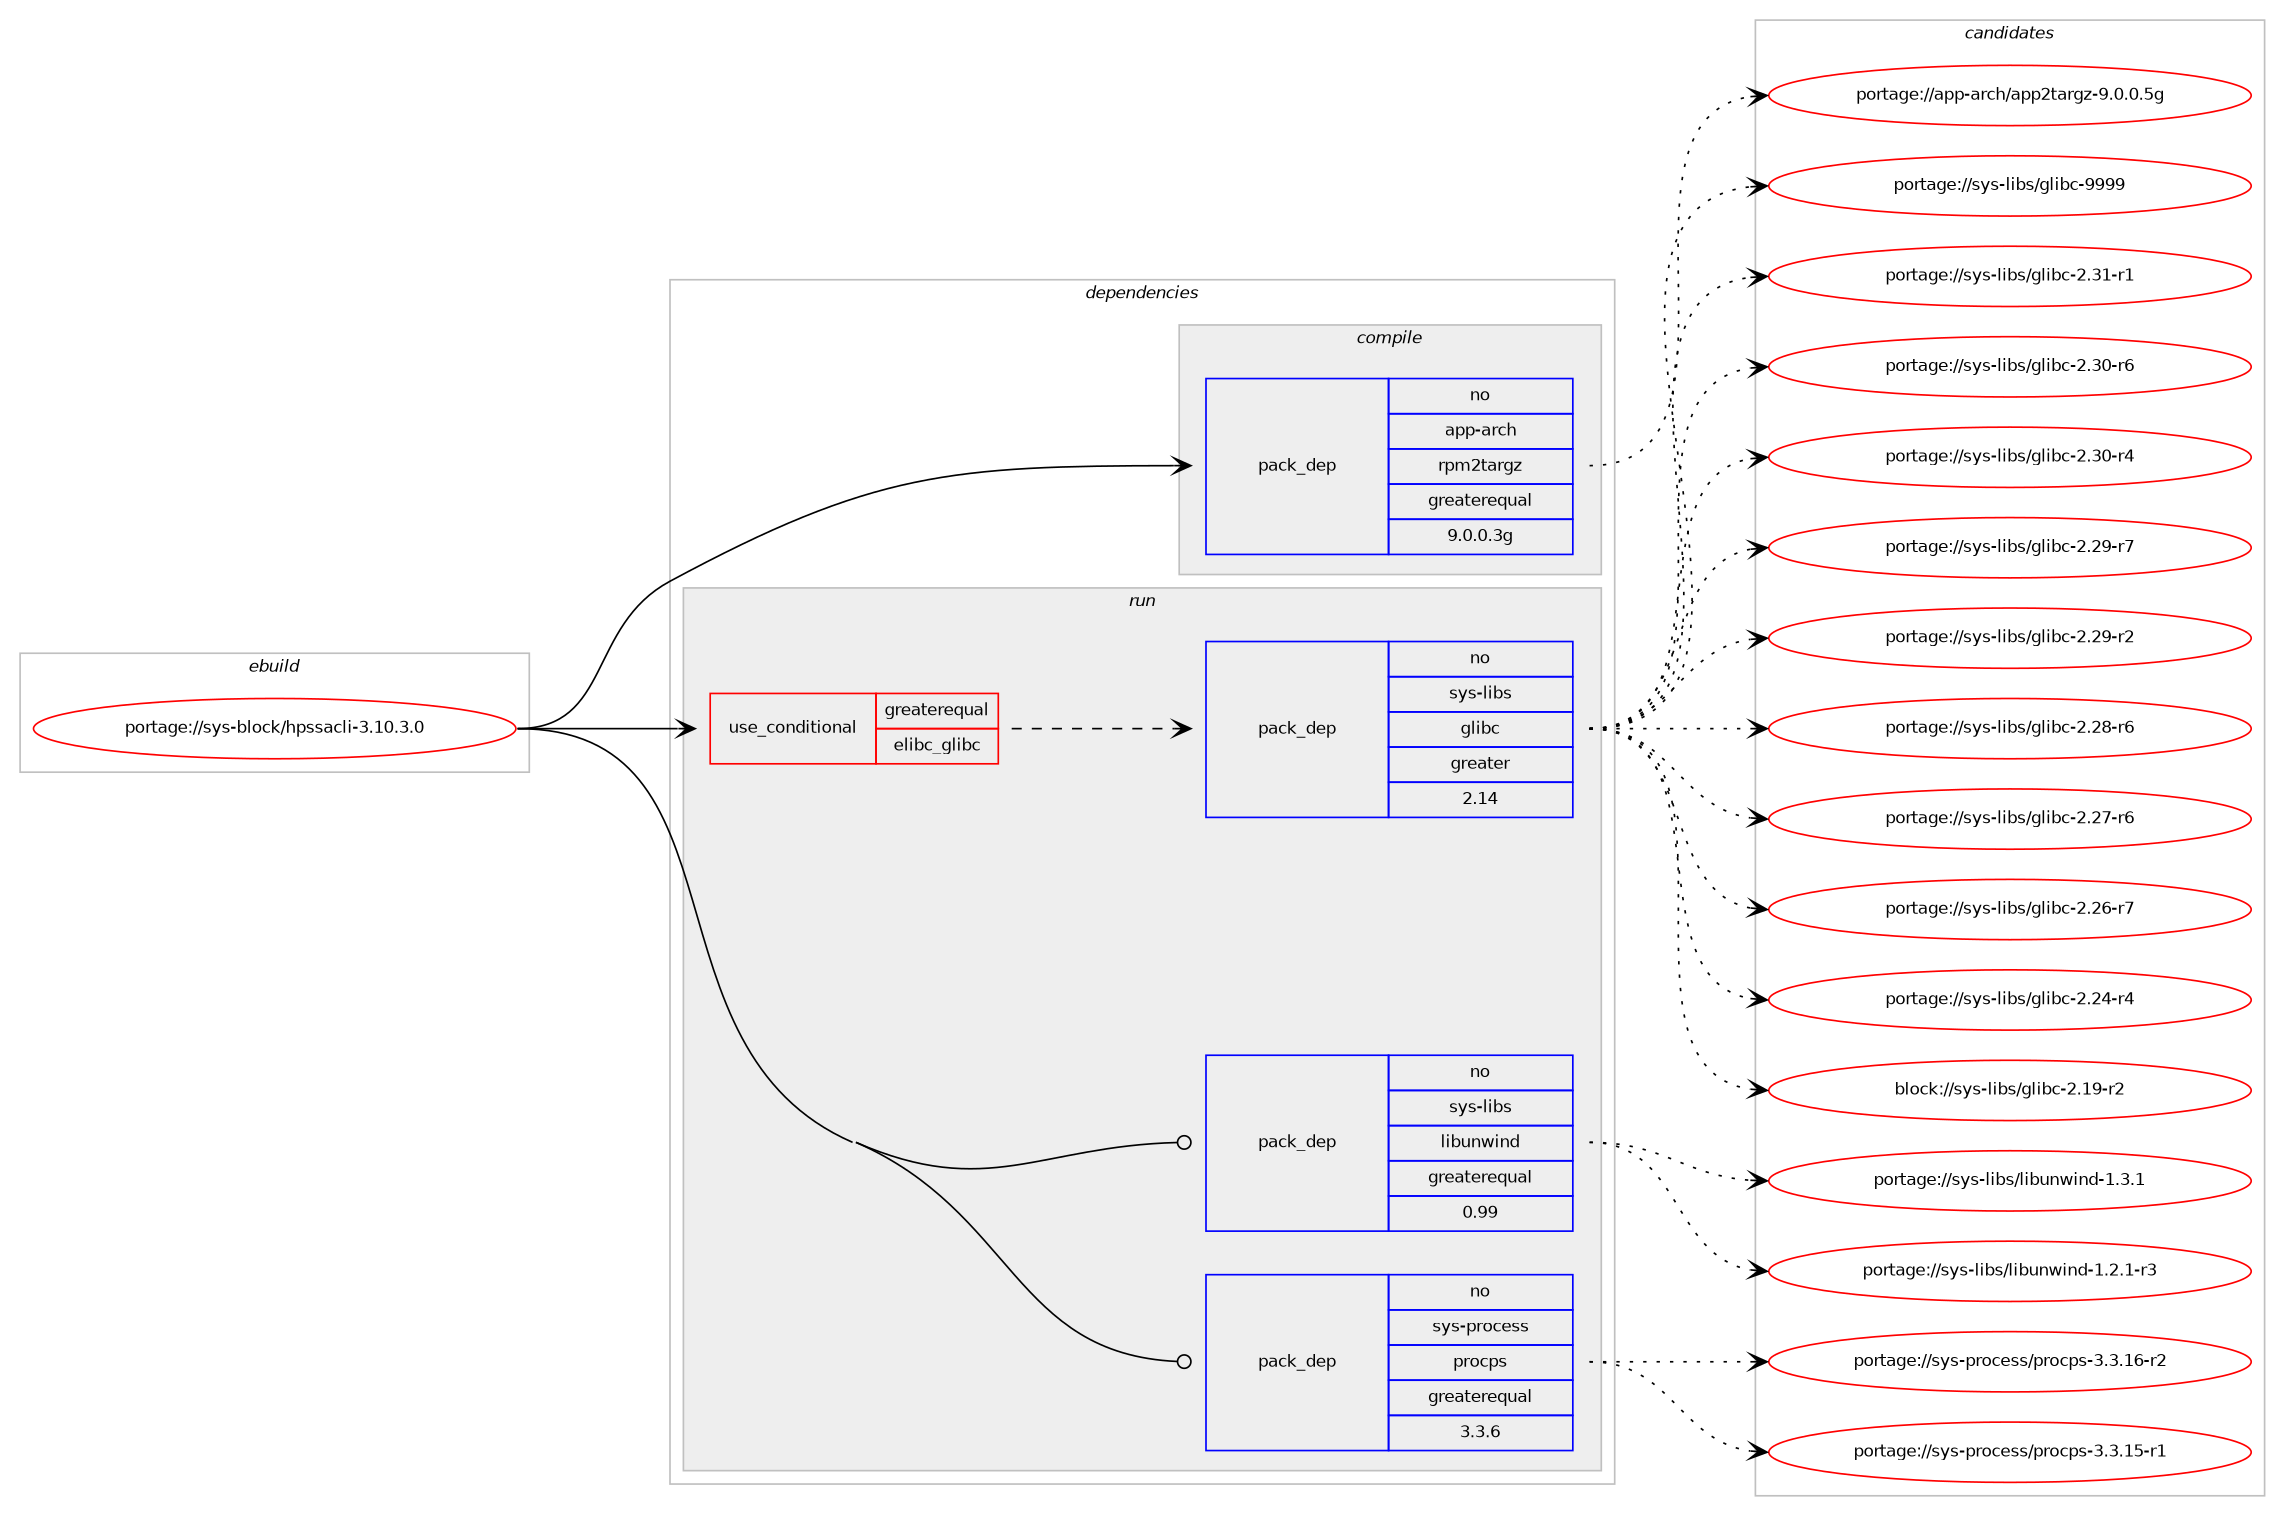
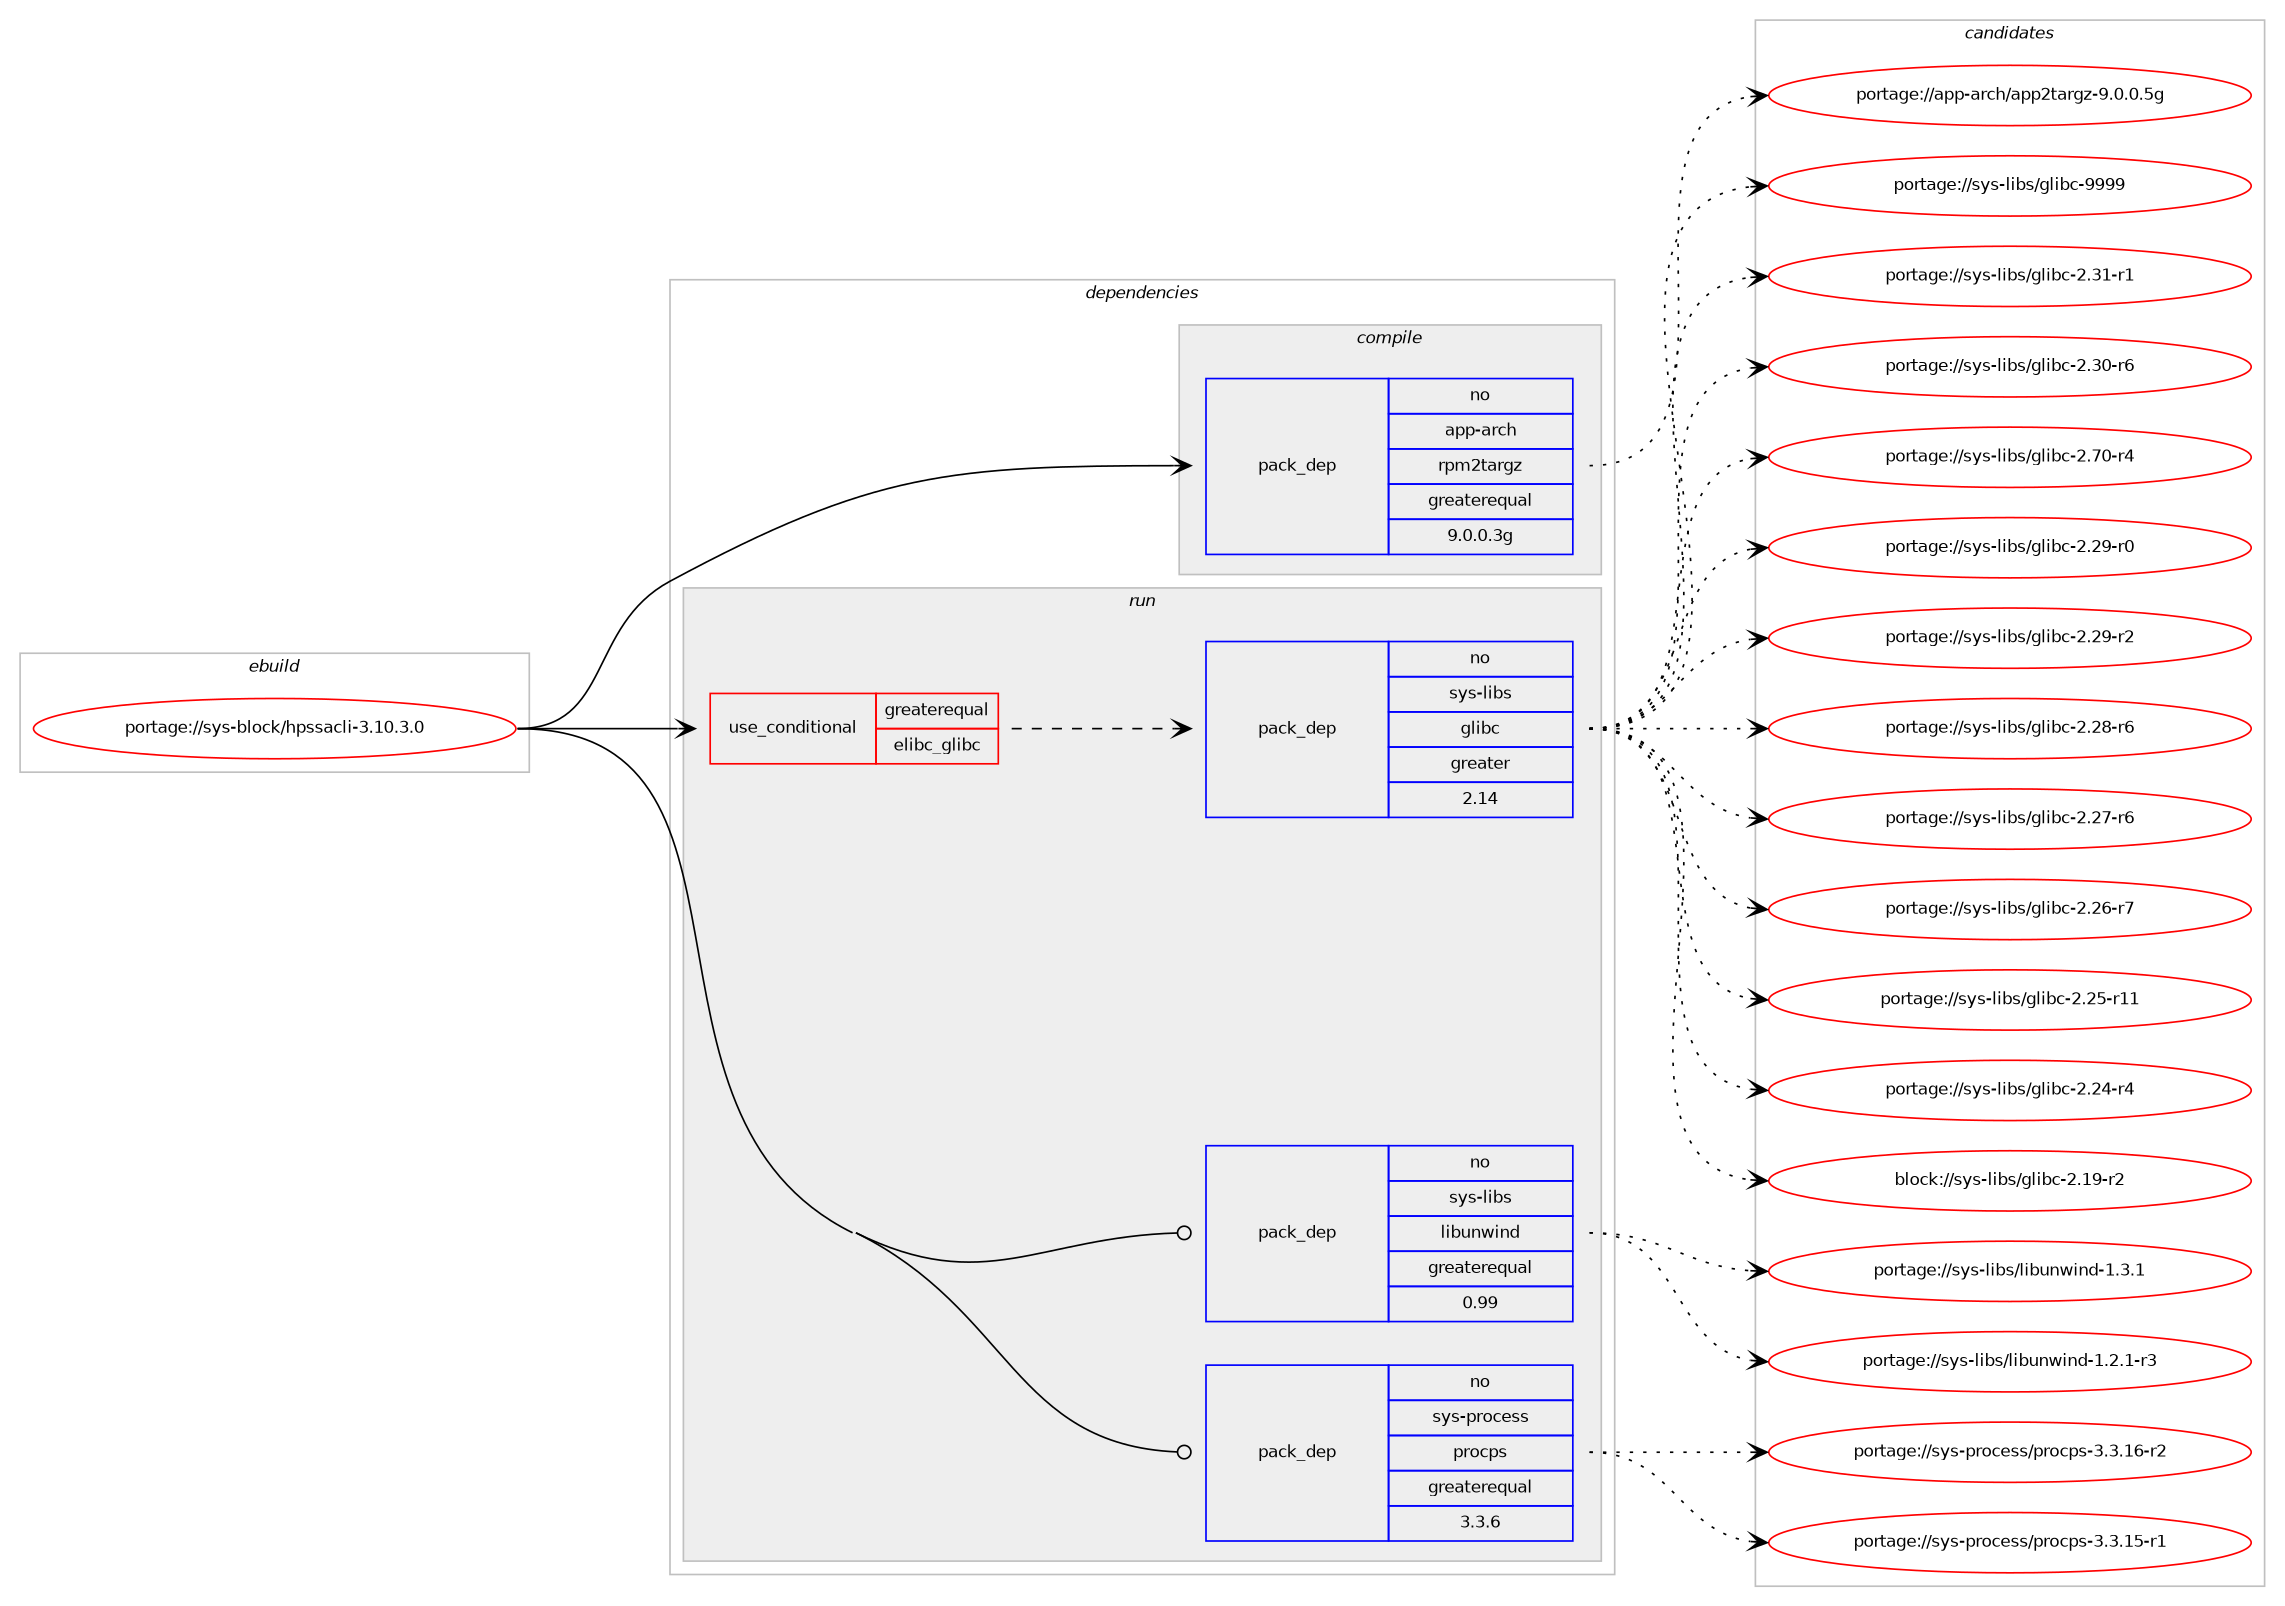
(2010, 457) -> (2010, 457)
(2010, 548) -> (2010, 548)
none -> (2010, 1000)
